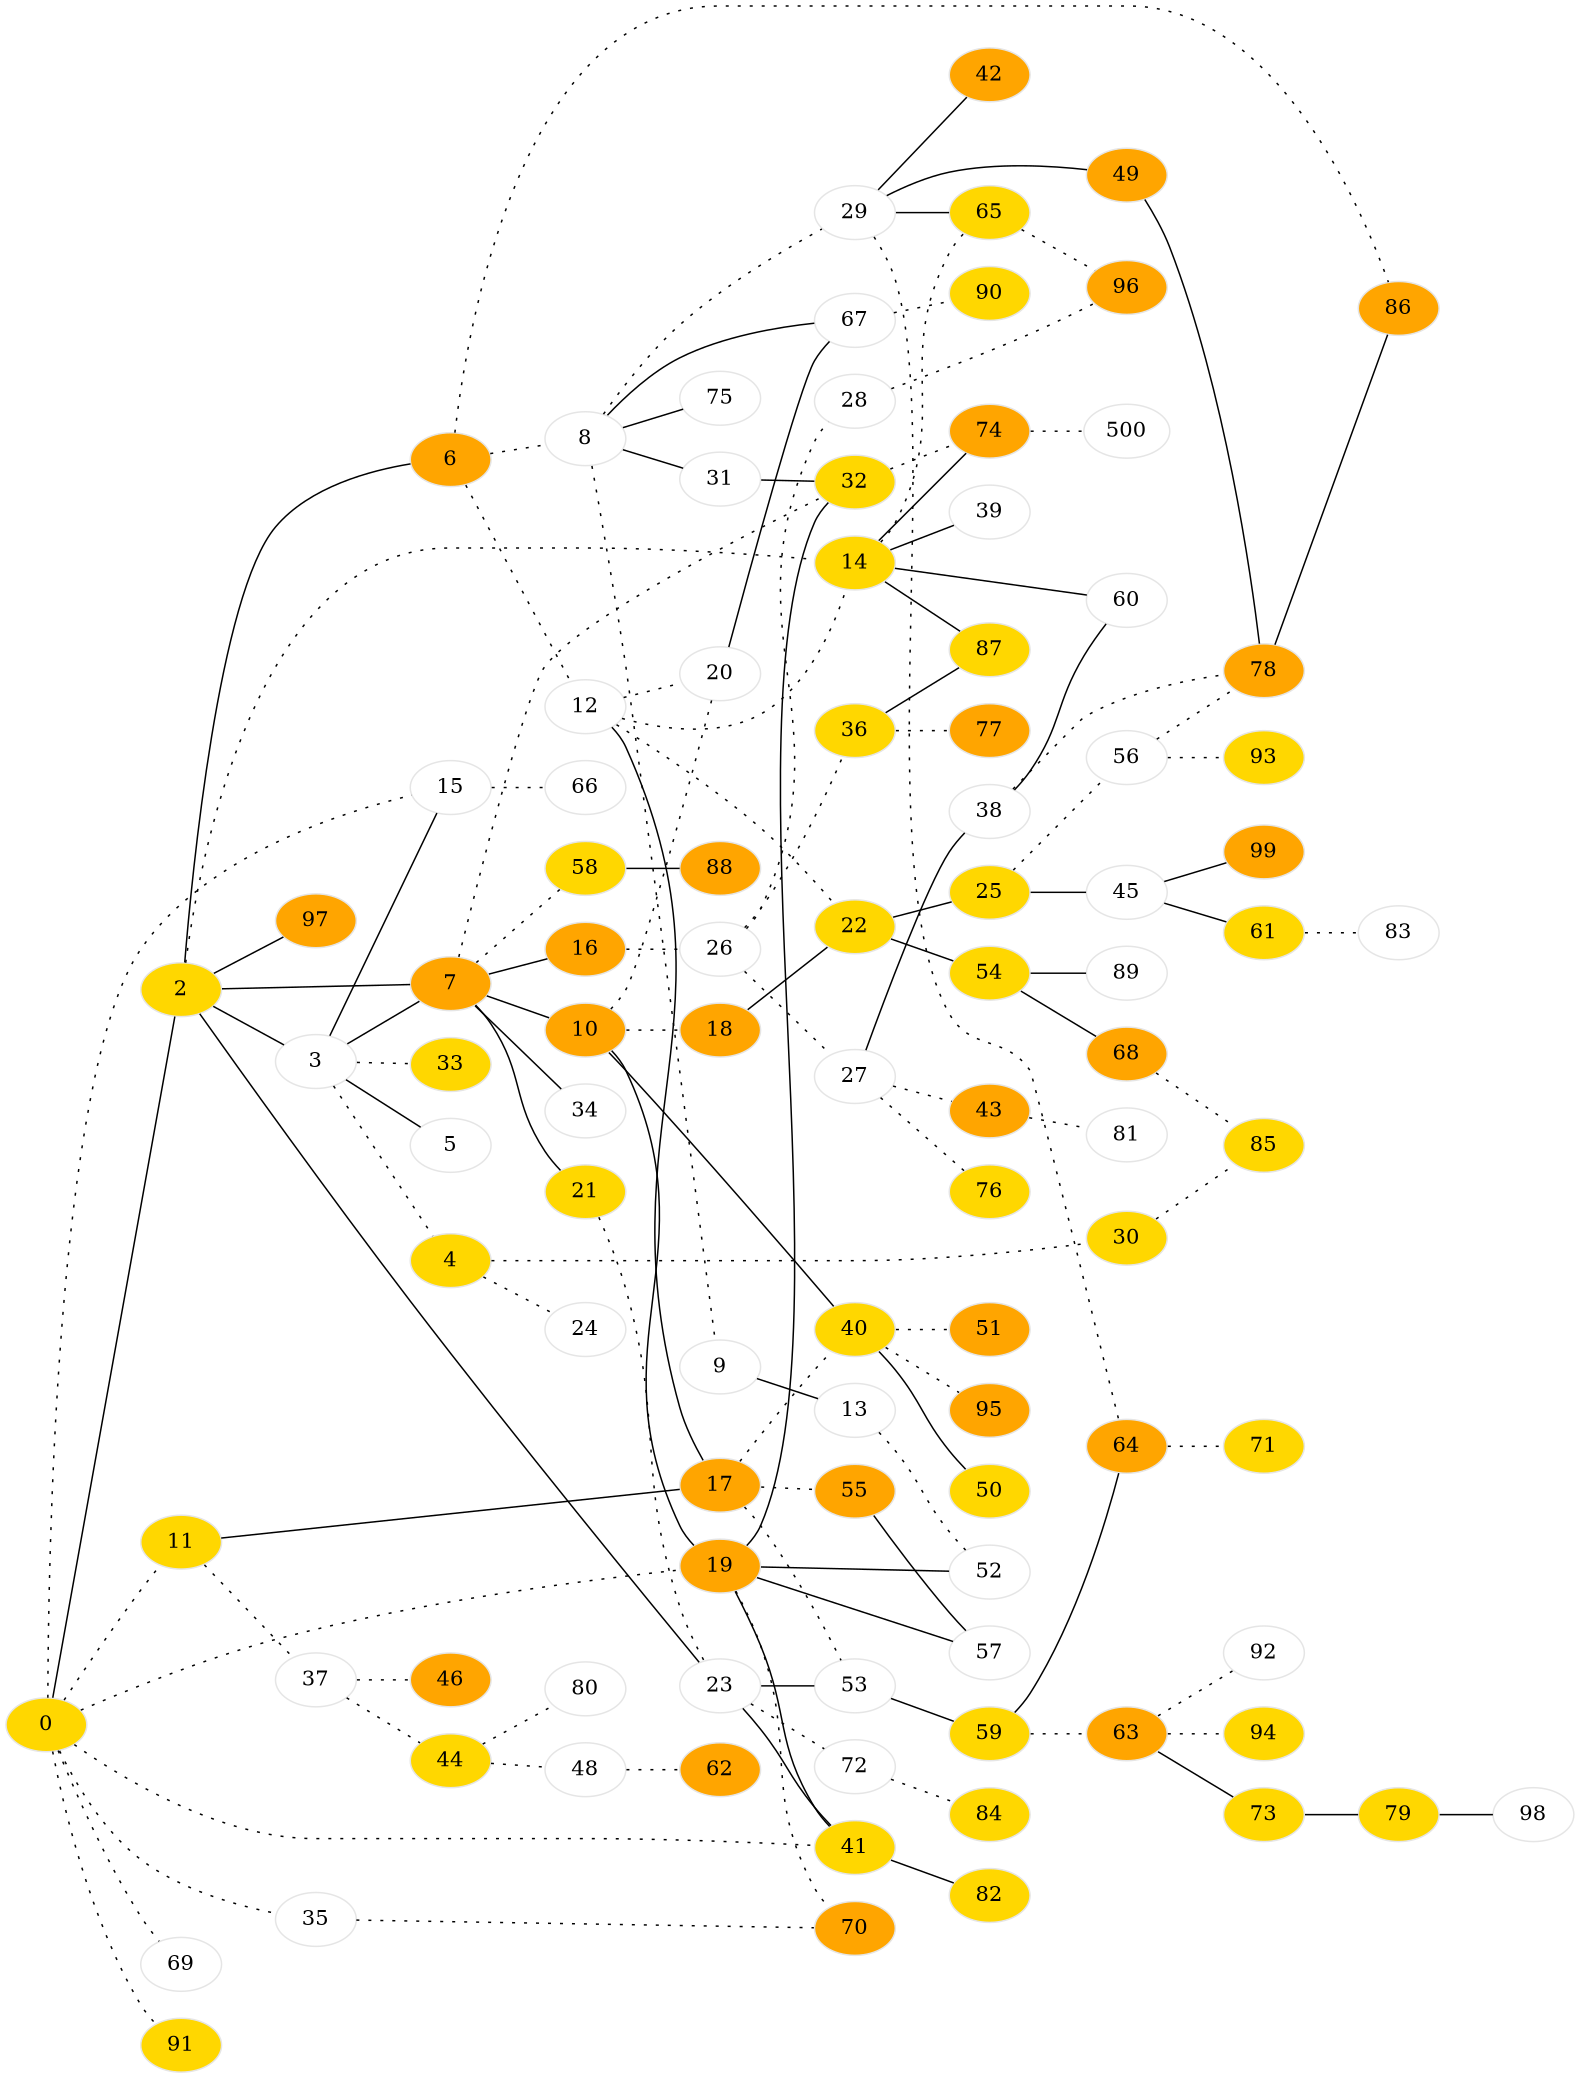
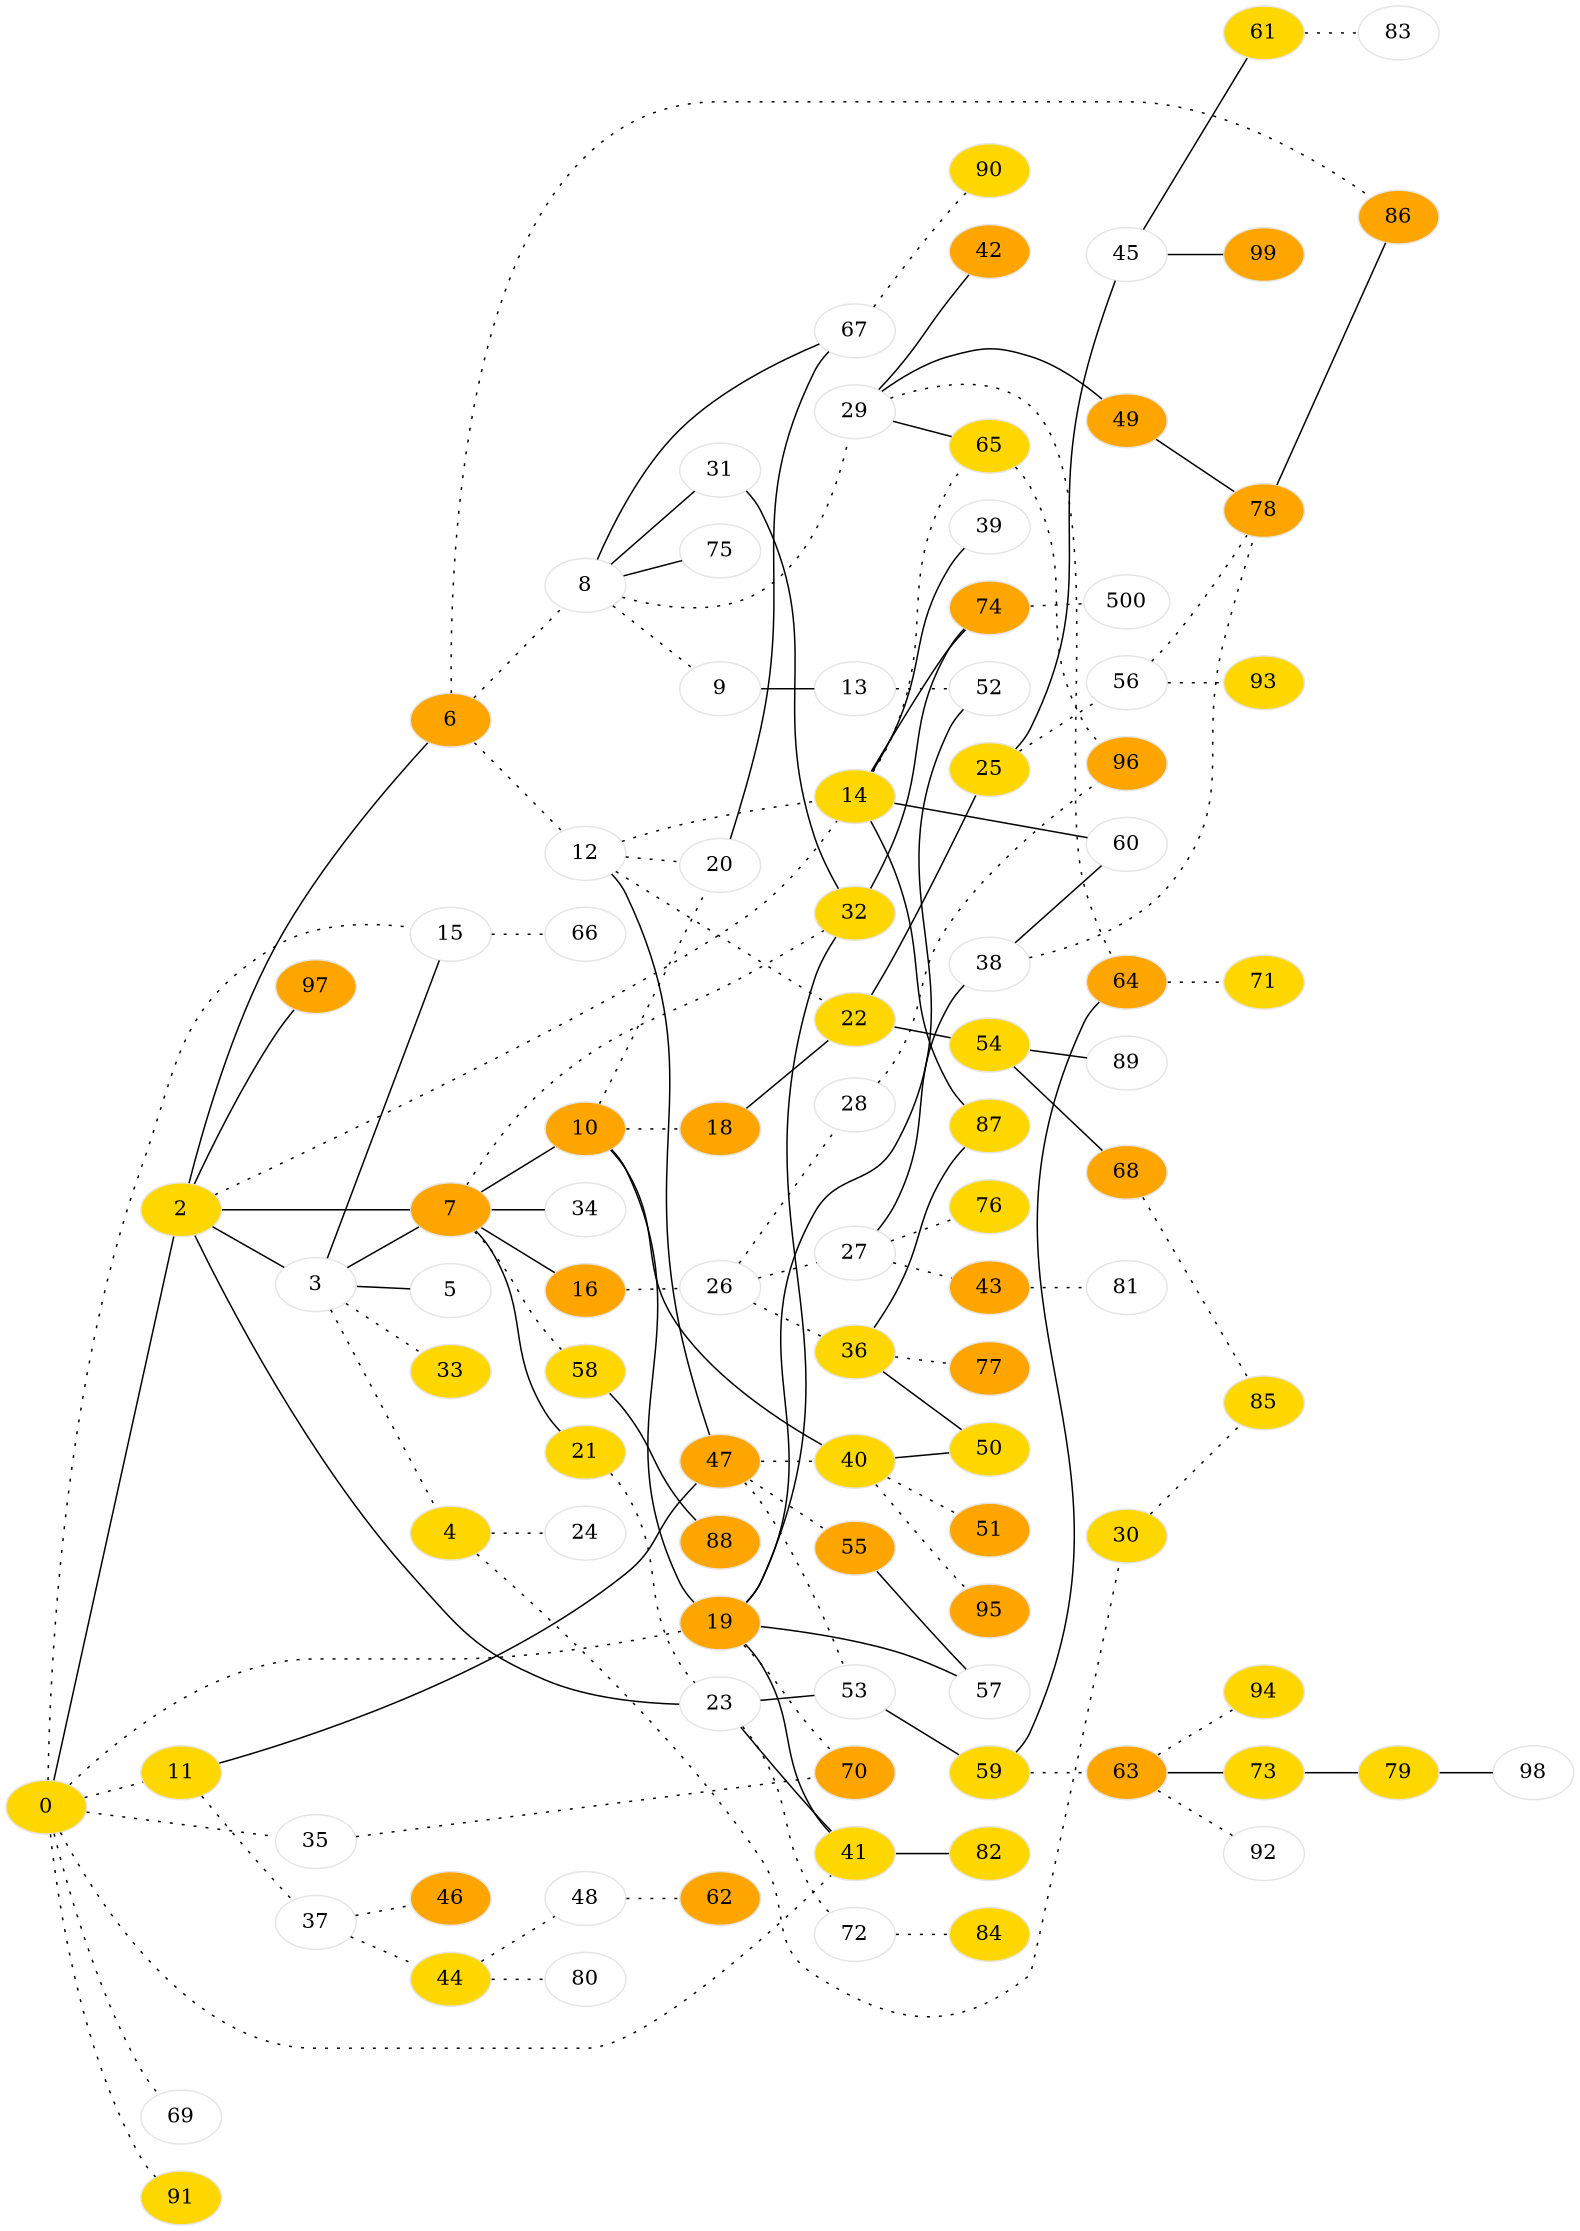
(928, 454) -> (916, 757)
none -> (922, 1401)
(720, 1485) -> (720, 1461)
